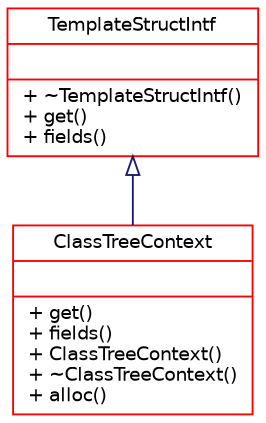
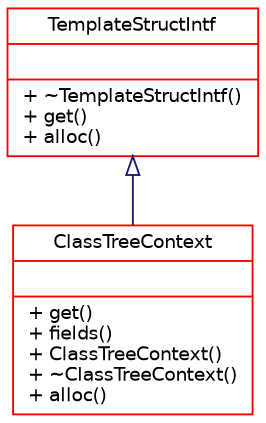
(65, 138) -> (63, 138)
